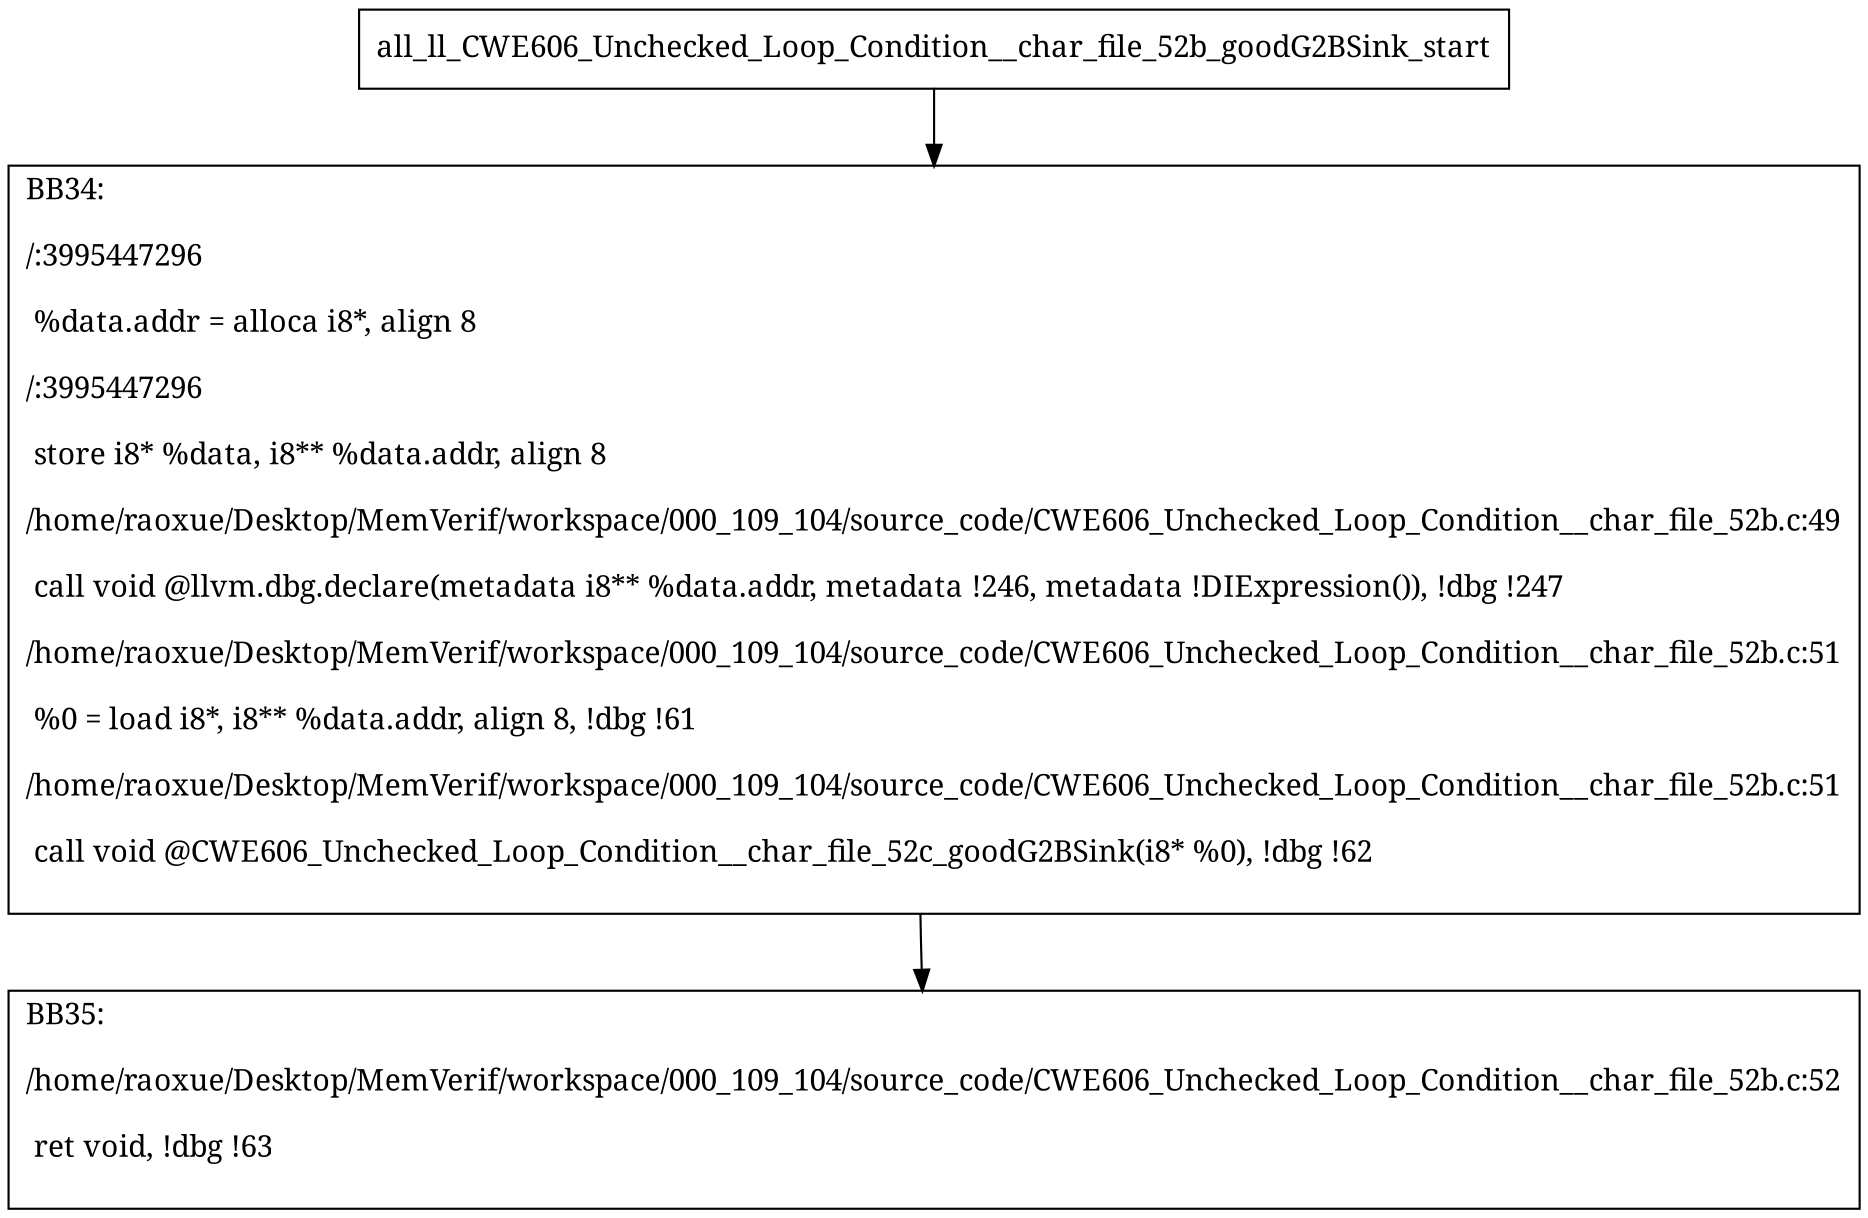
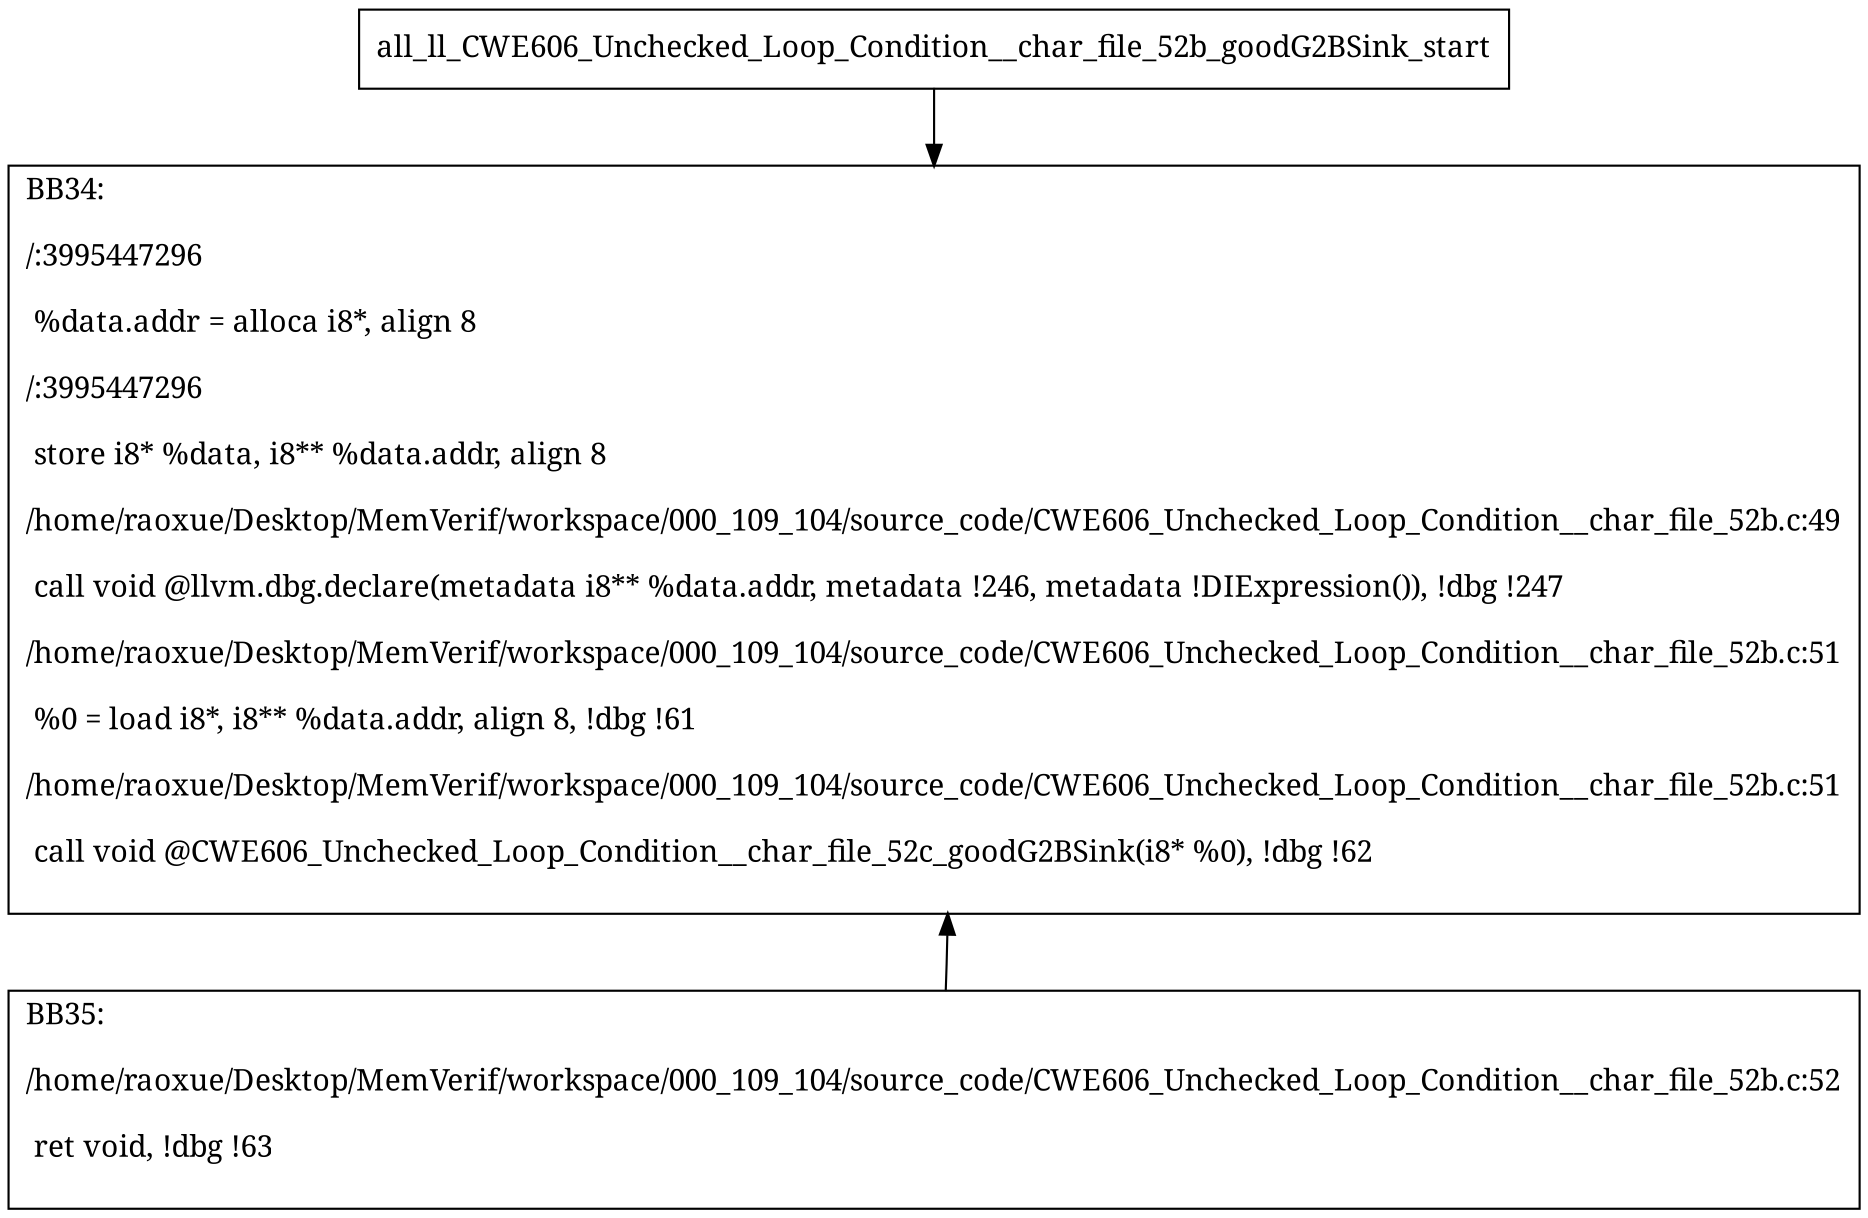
(921, 941) -> (947, 963)
